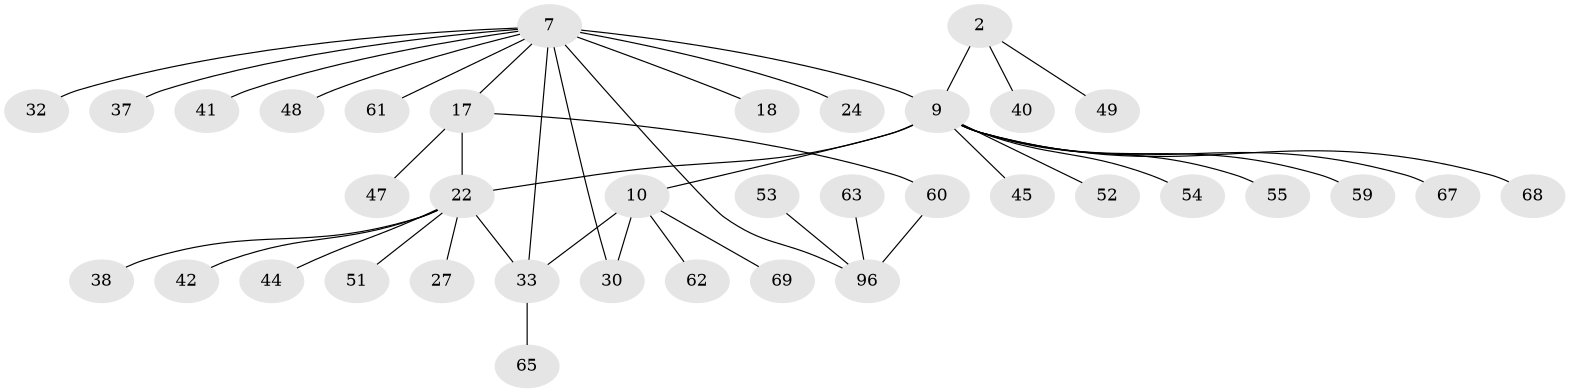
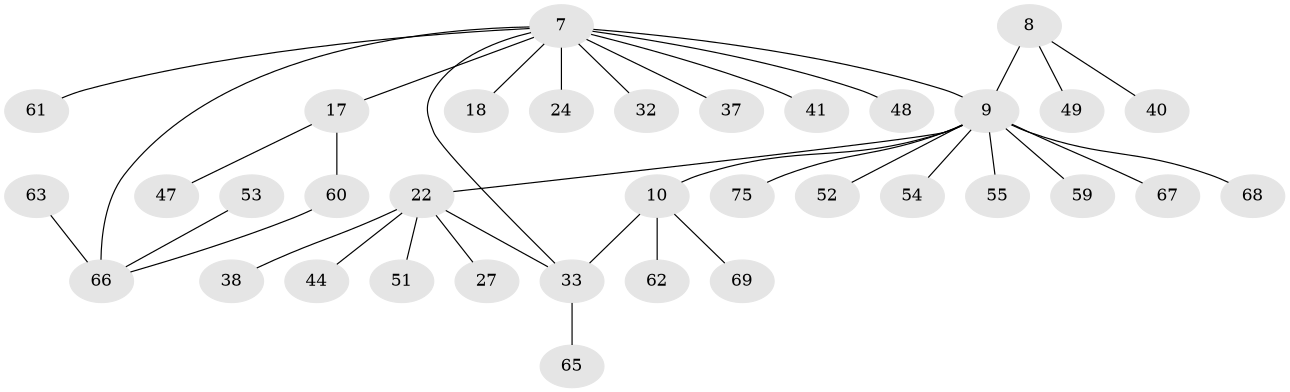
(980, 26) -> (1029, 26)
(462, 154) -> none
(1022, 196) -> (742, 196)
(187, 281) -> none
(612, 281) -> none
(868, 281) -> (102, 281)
